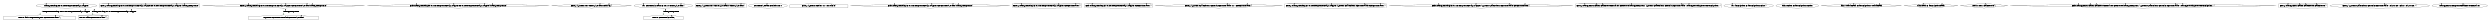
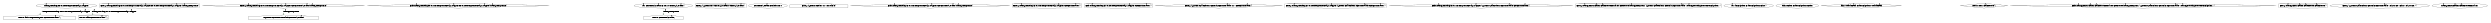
(592, 6) -> none
(1931, 6) -> none
(2460, 6) -> (2460, 6)
